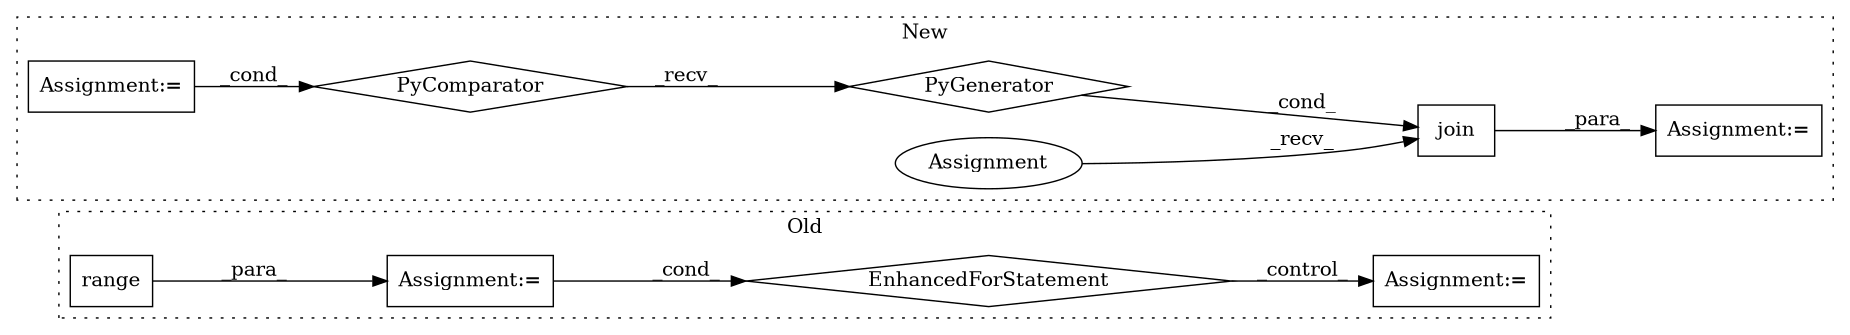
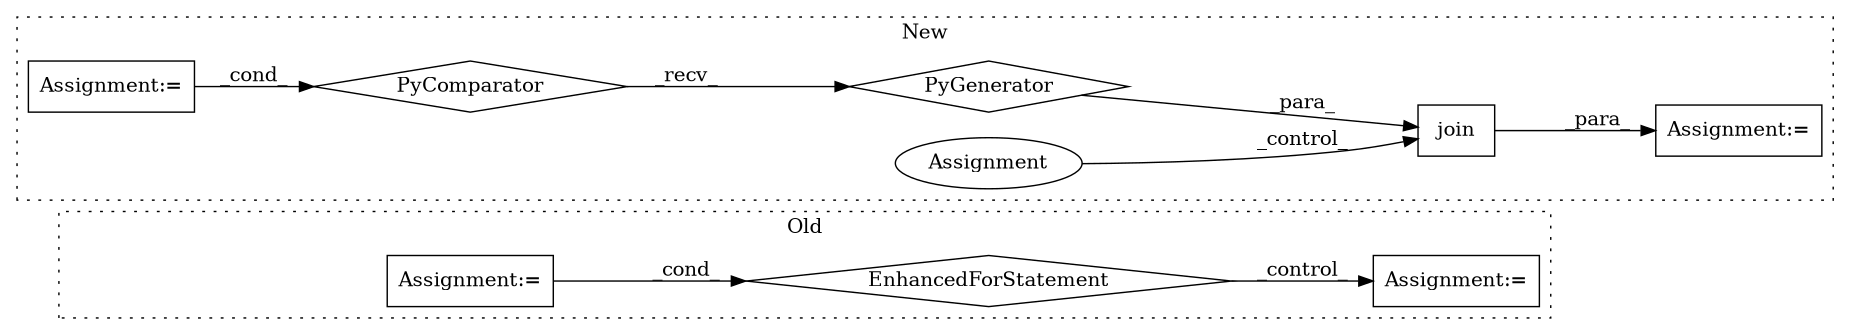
(1302, 103) -> (1302, 103)
(1302, 140) -> (1302, 140)
(111, 281) -> none
